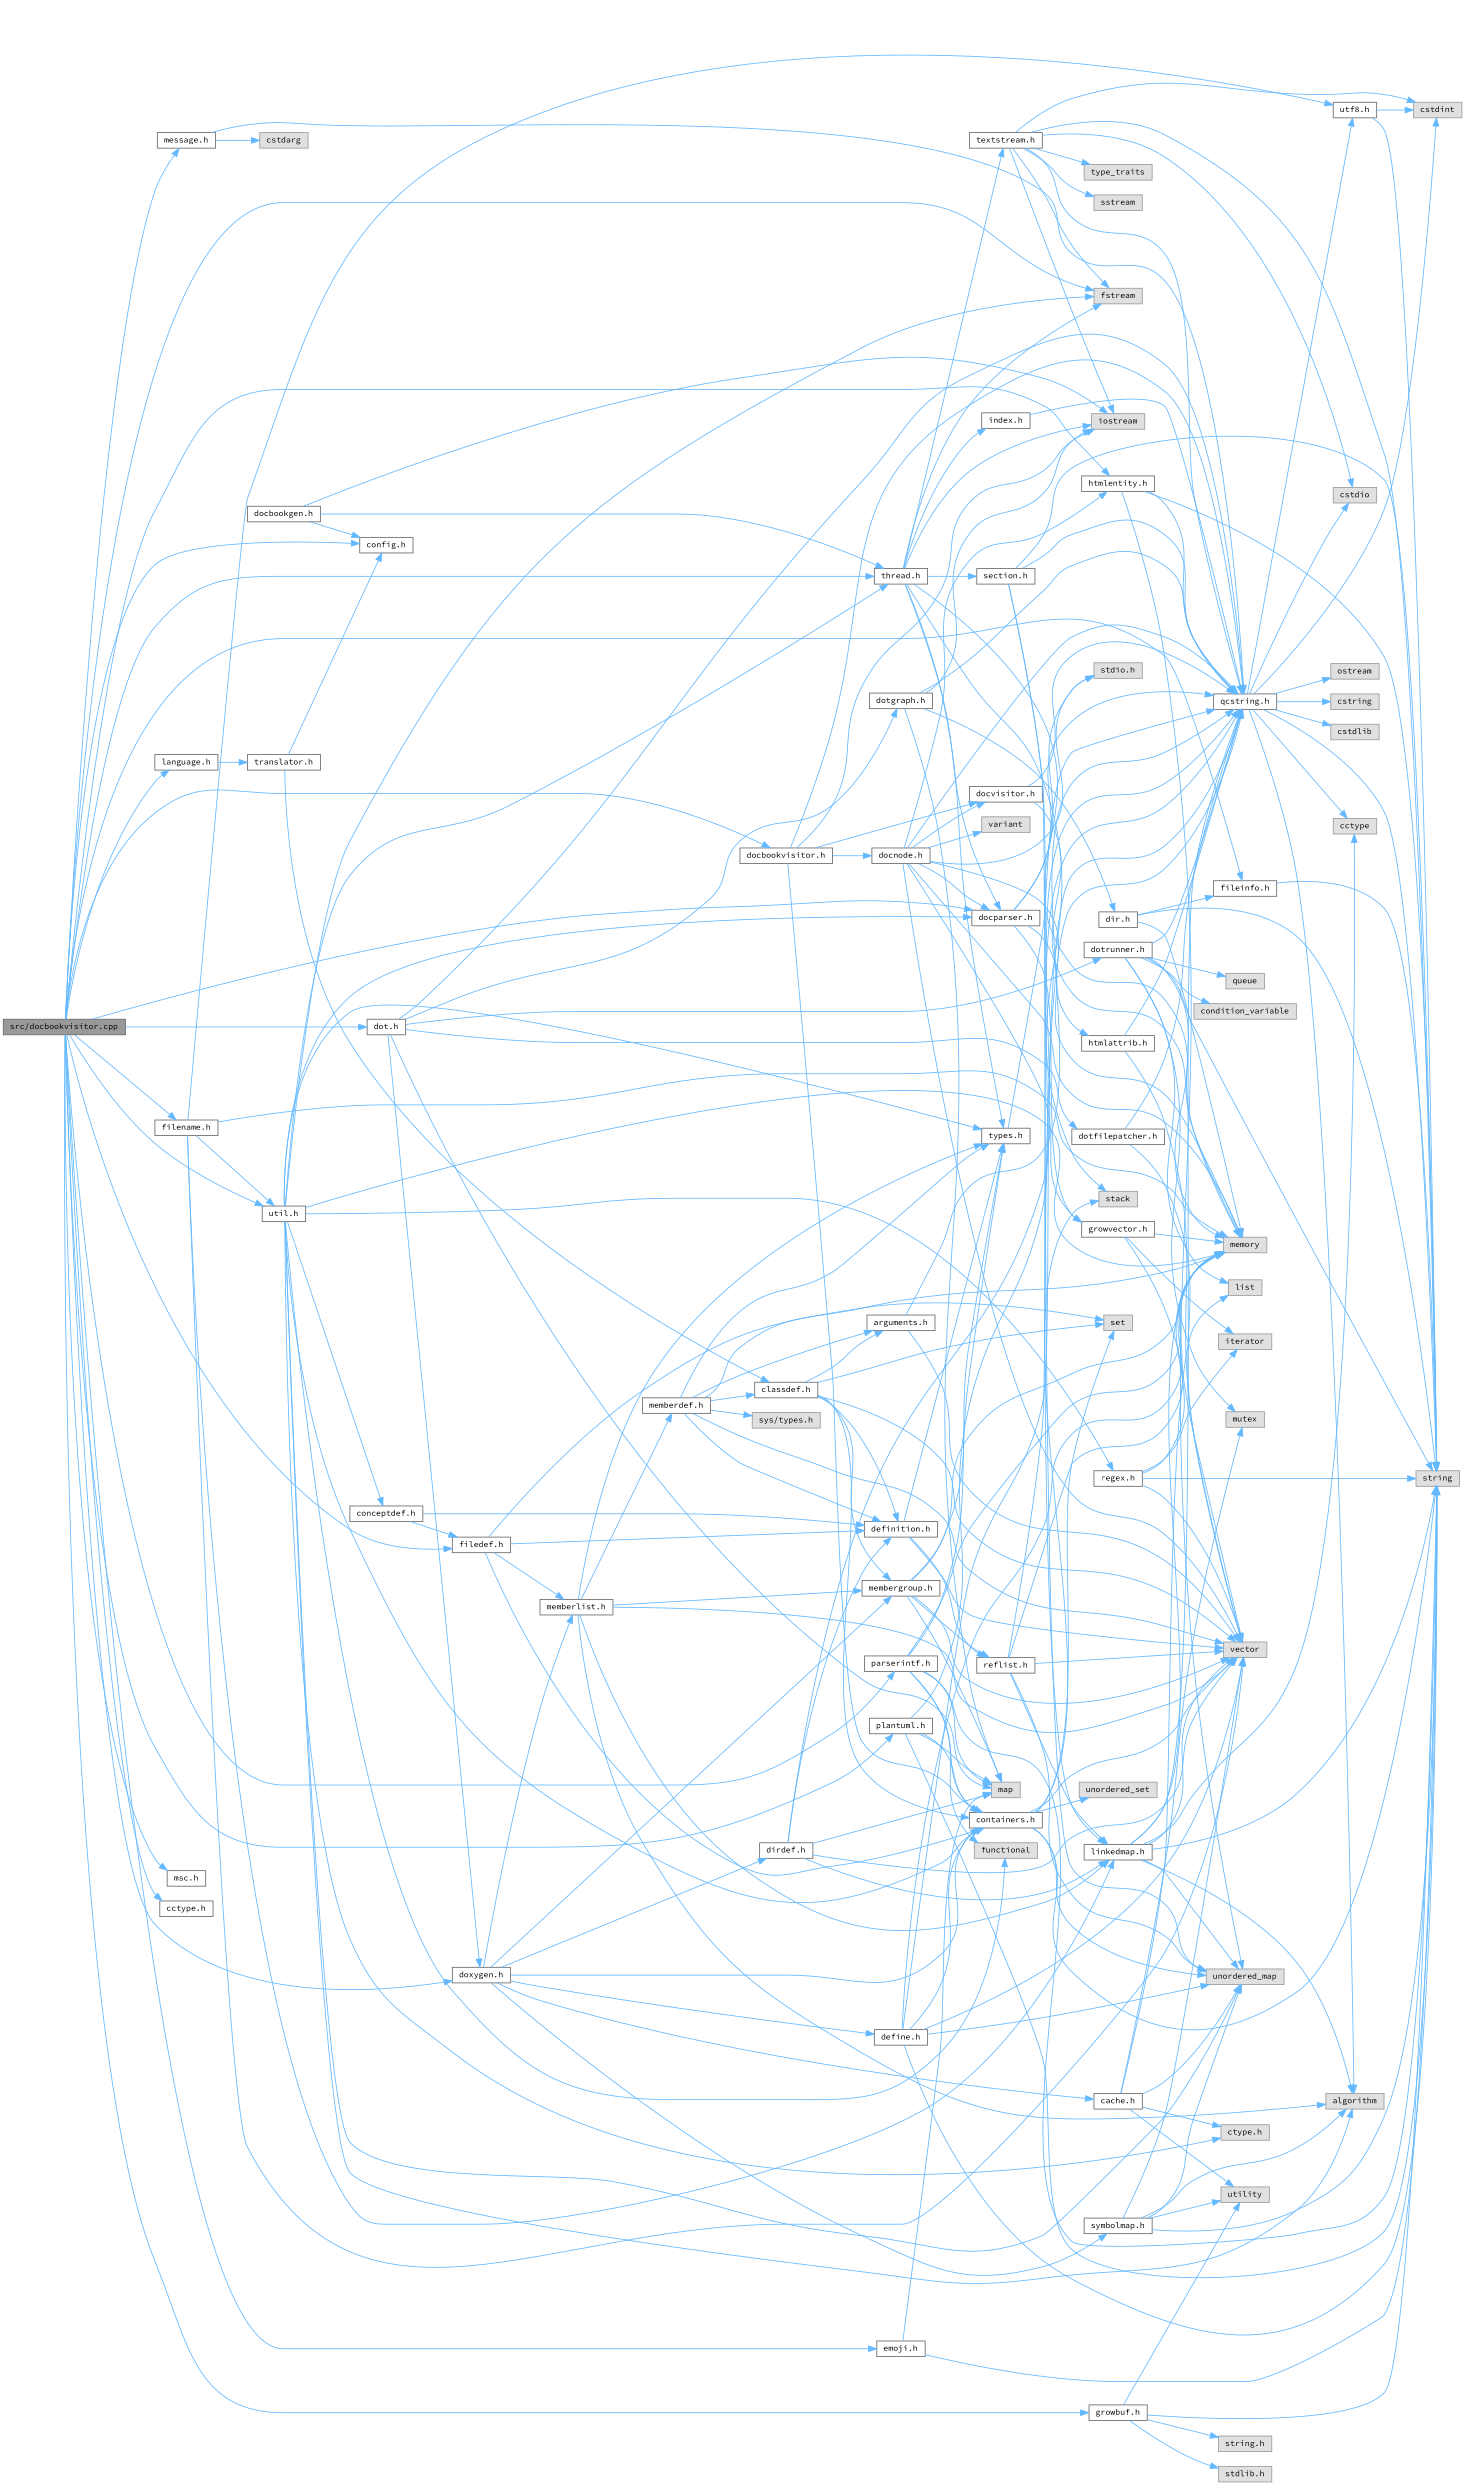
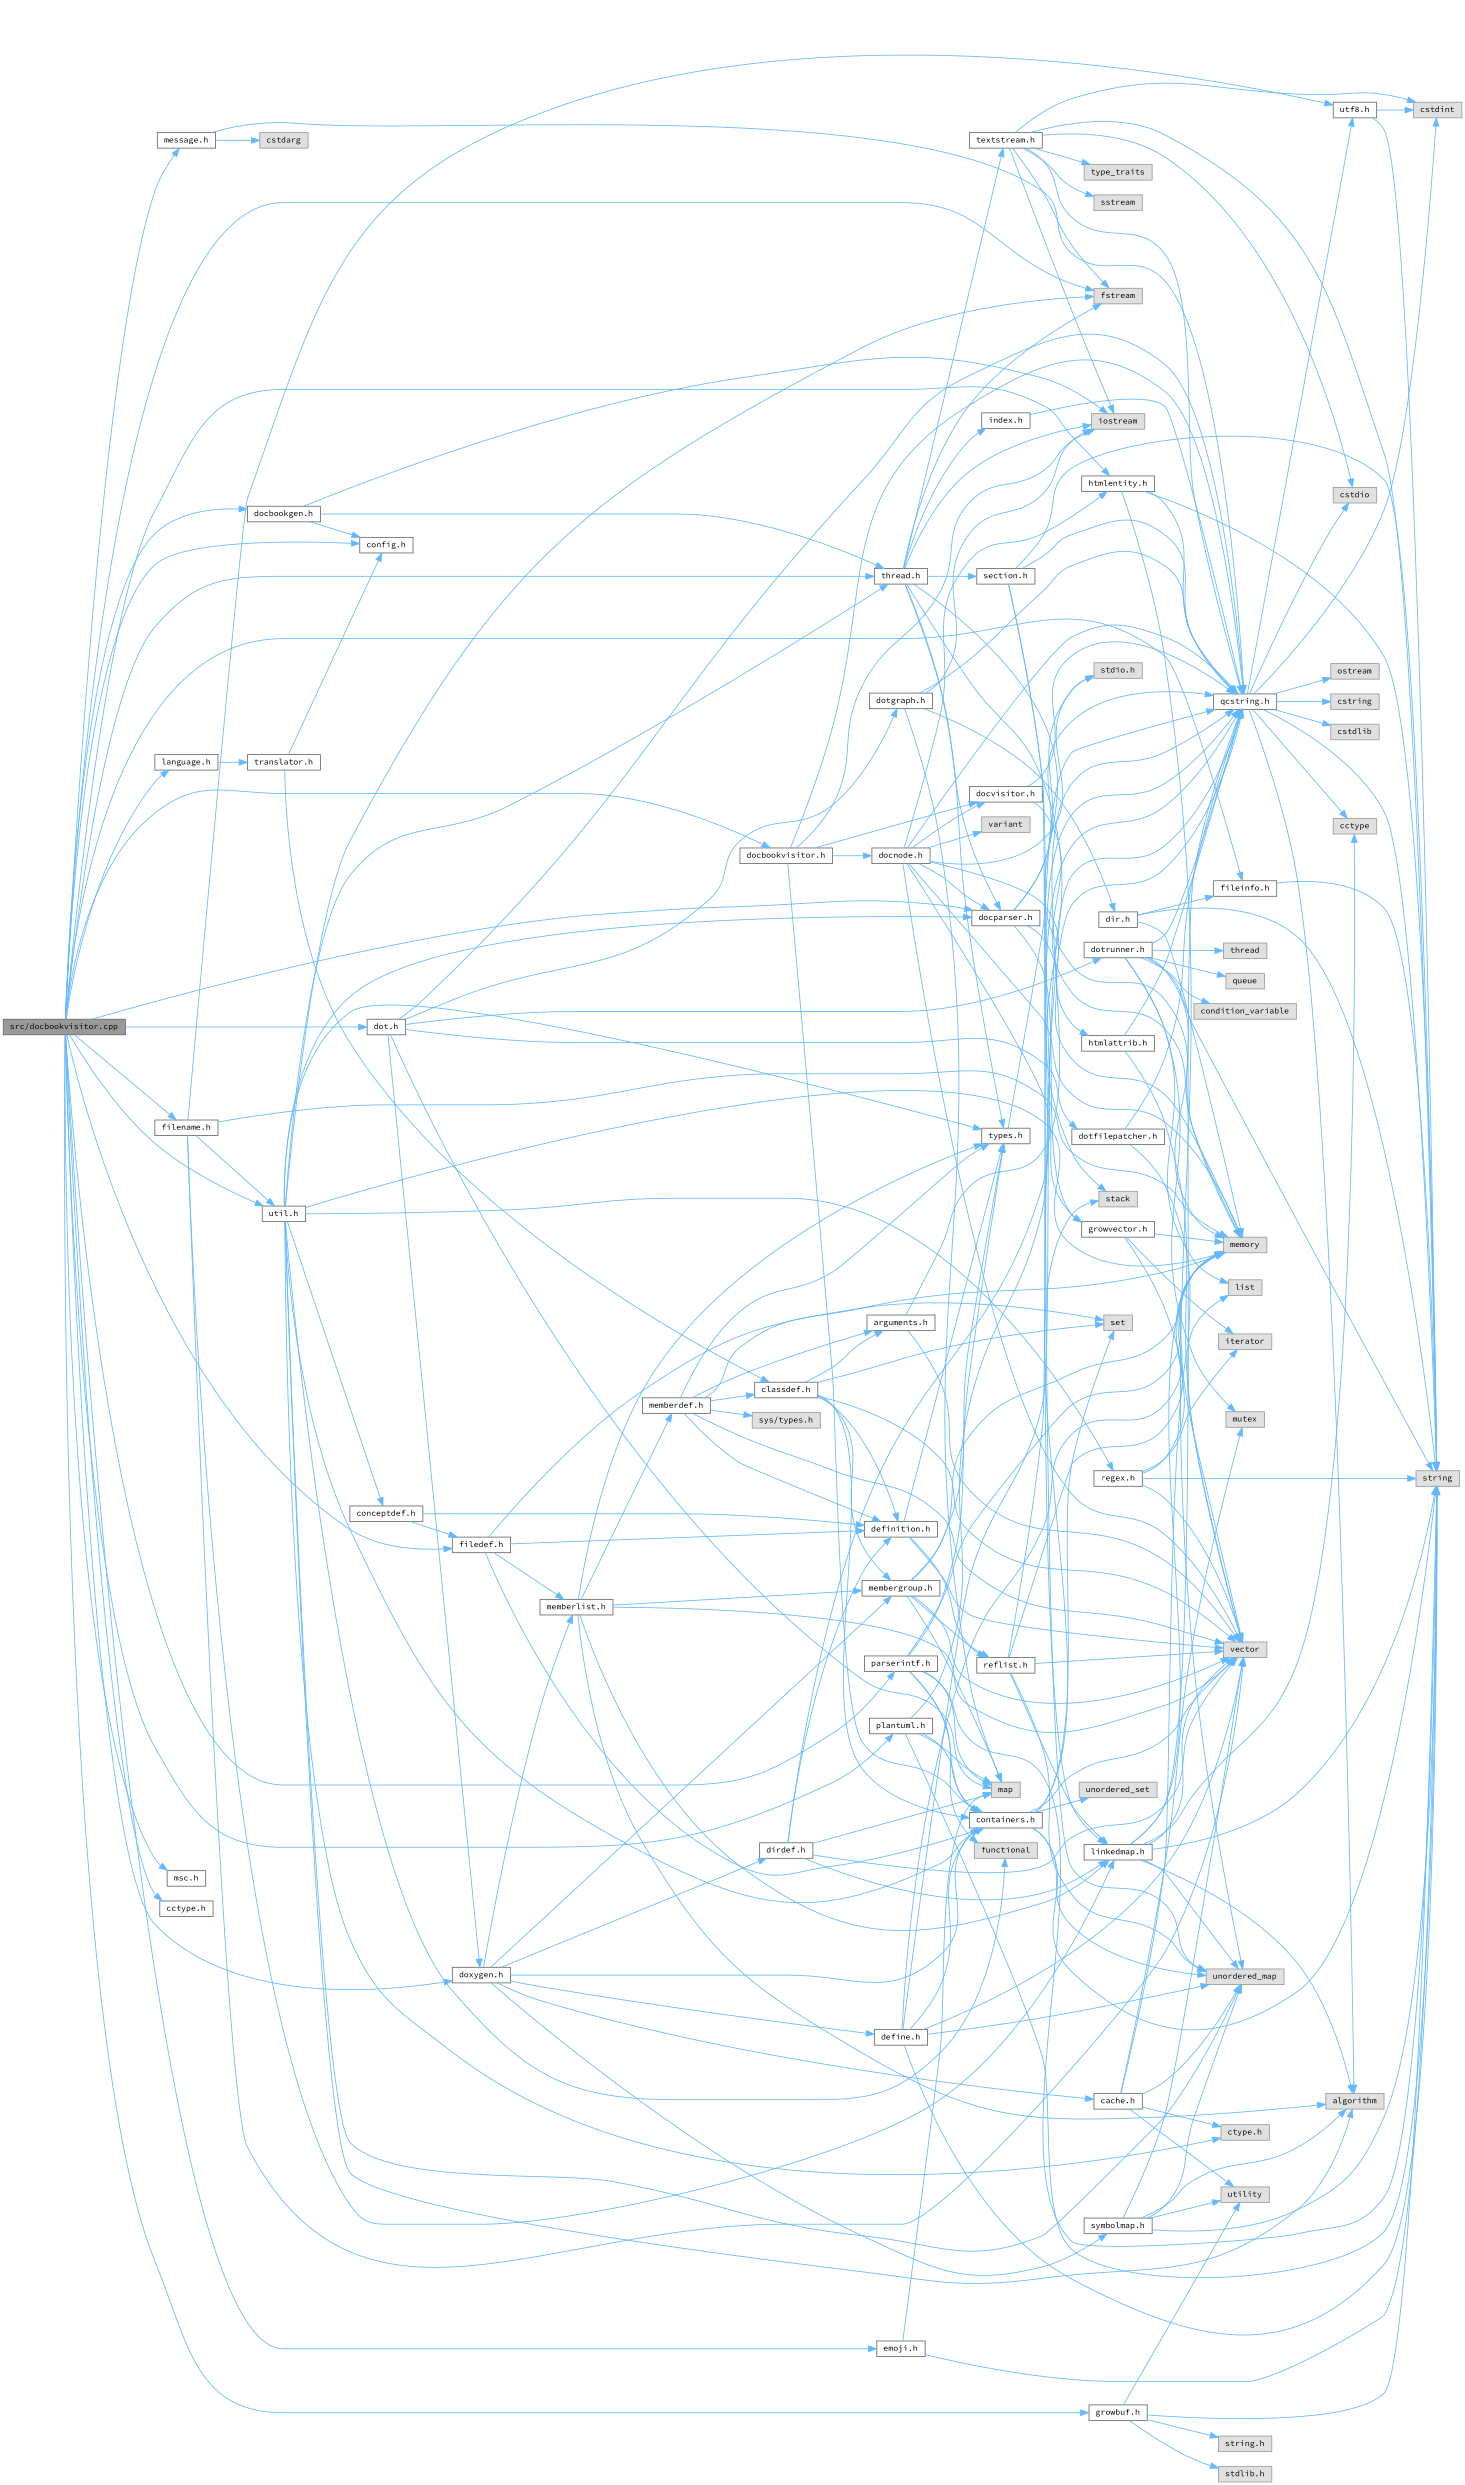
none -> (102, 668)
none -> (1245, 951)
